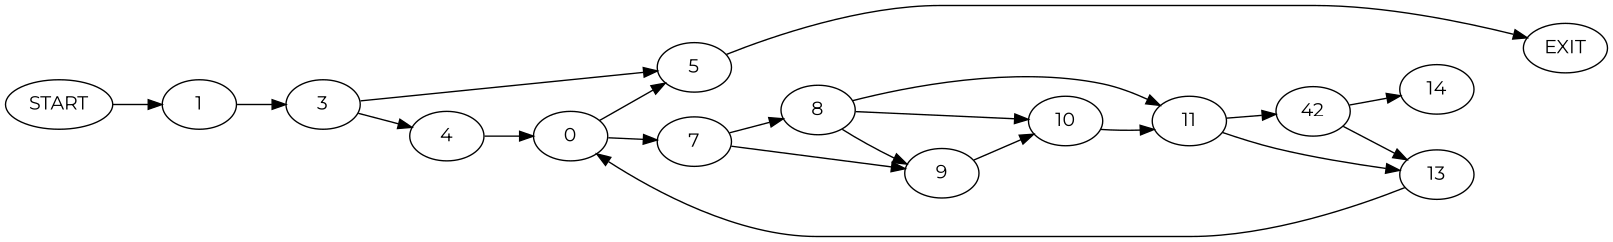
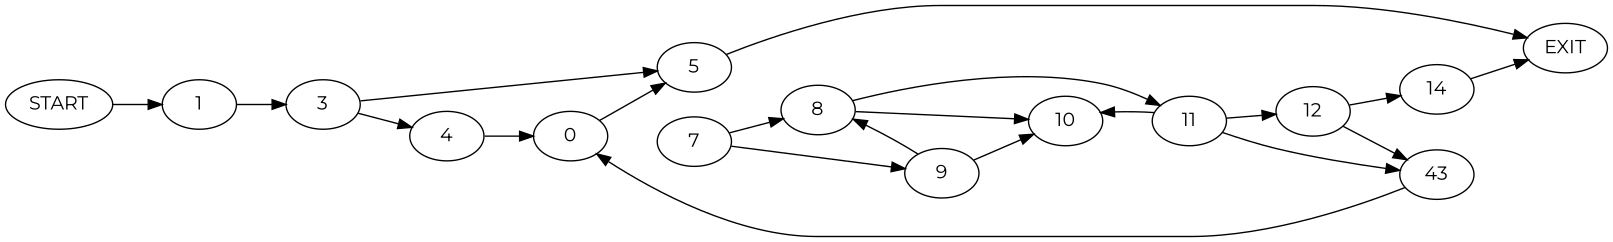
none -> (1493, 71)
(1313, 111) -> (1313, 111)
(1120, 130) -> (1134, 112)
(626, 139) -> none
(868, 144) -> (892, 139)
(1437, 175) -> (1437, 175)
